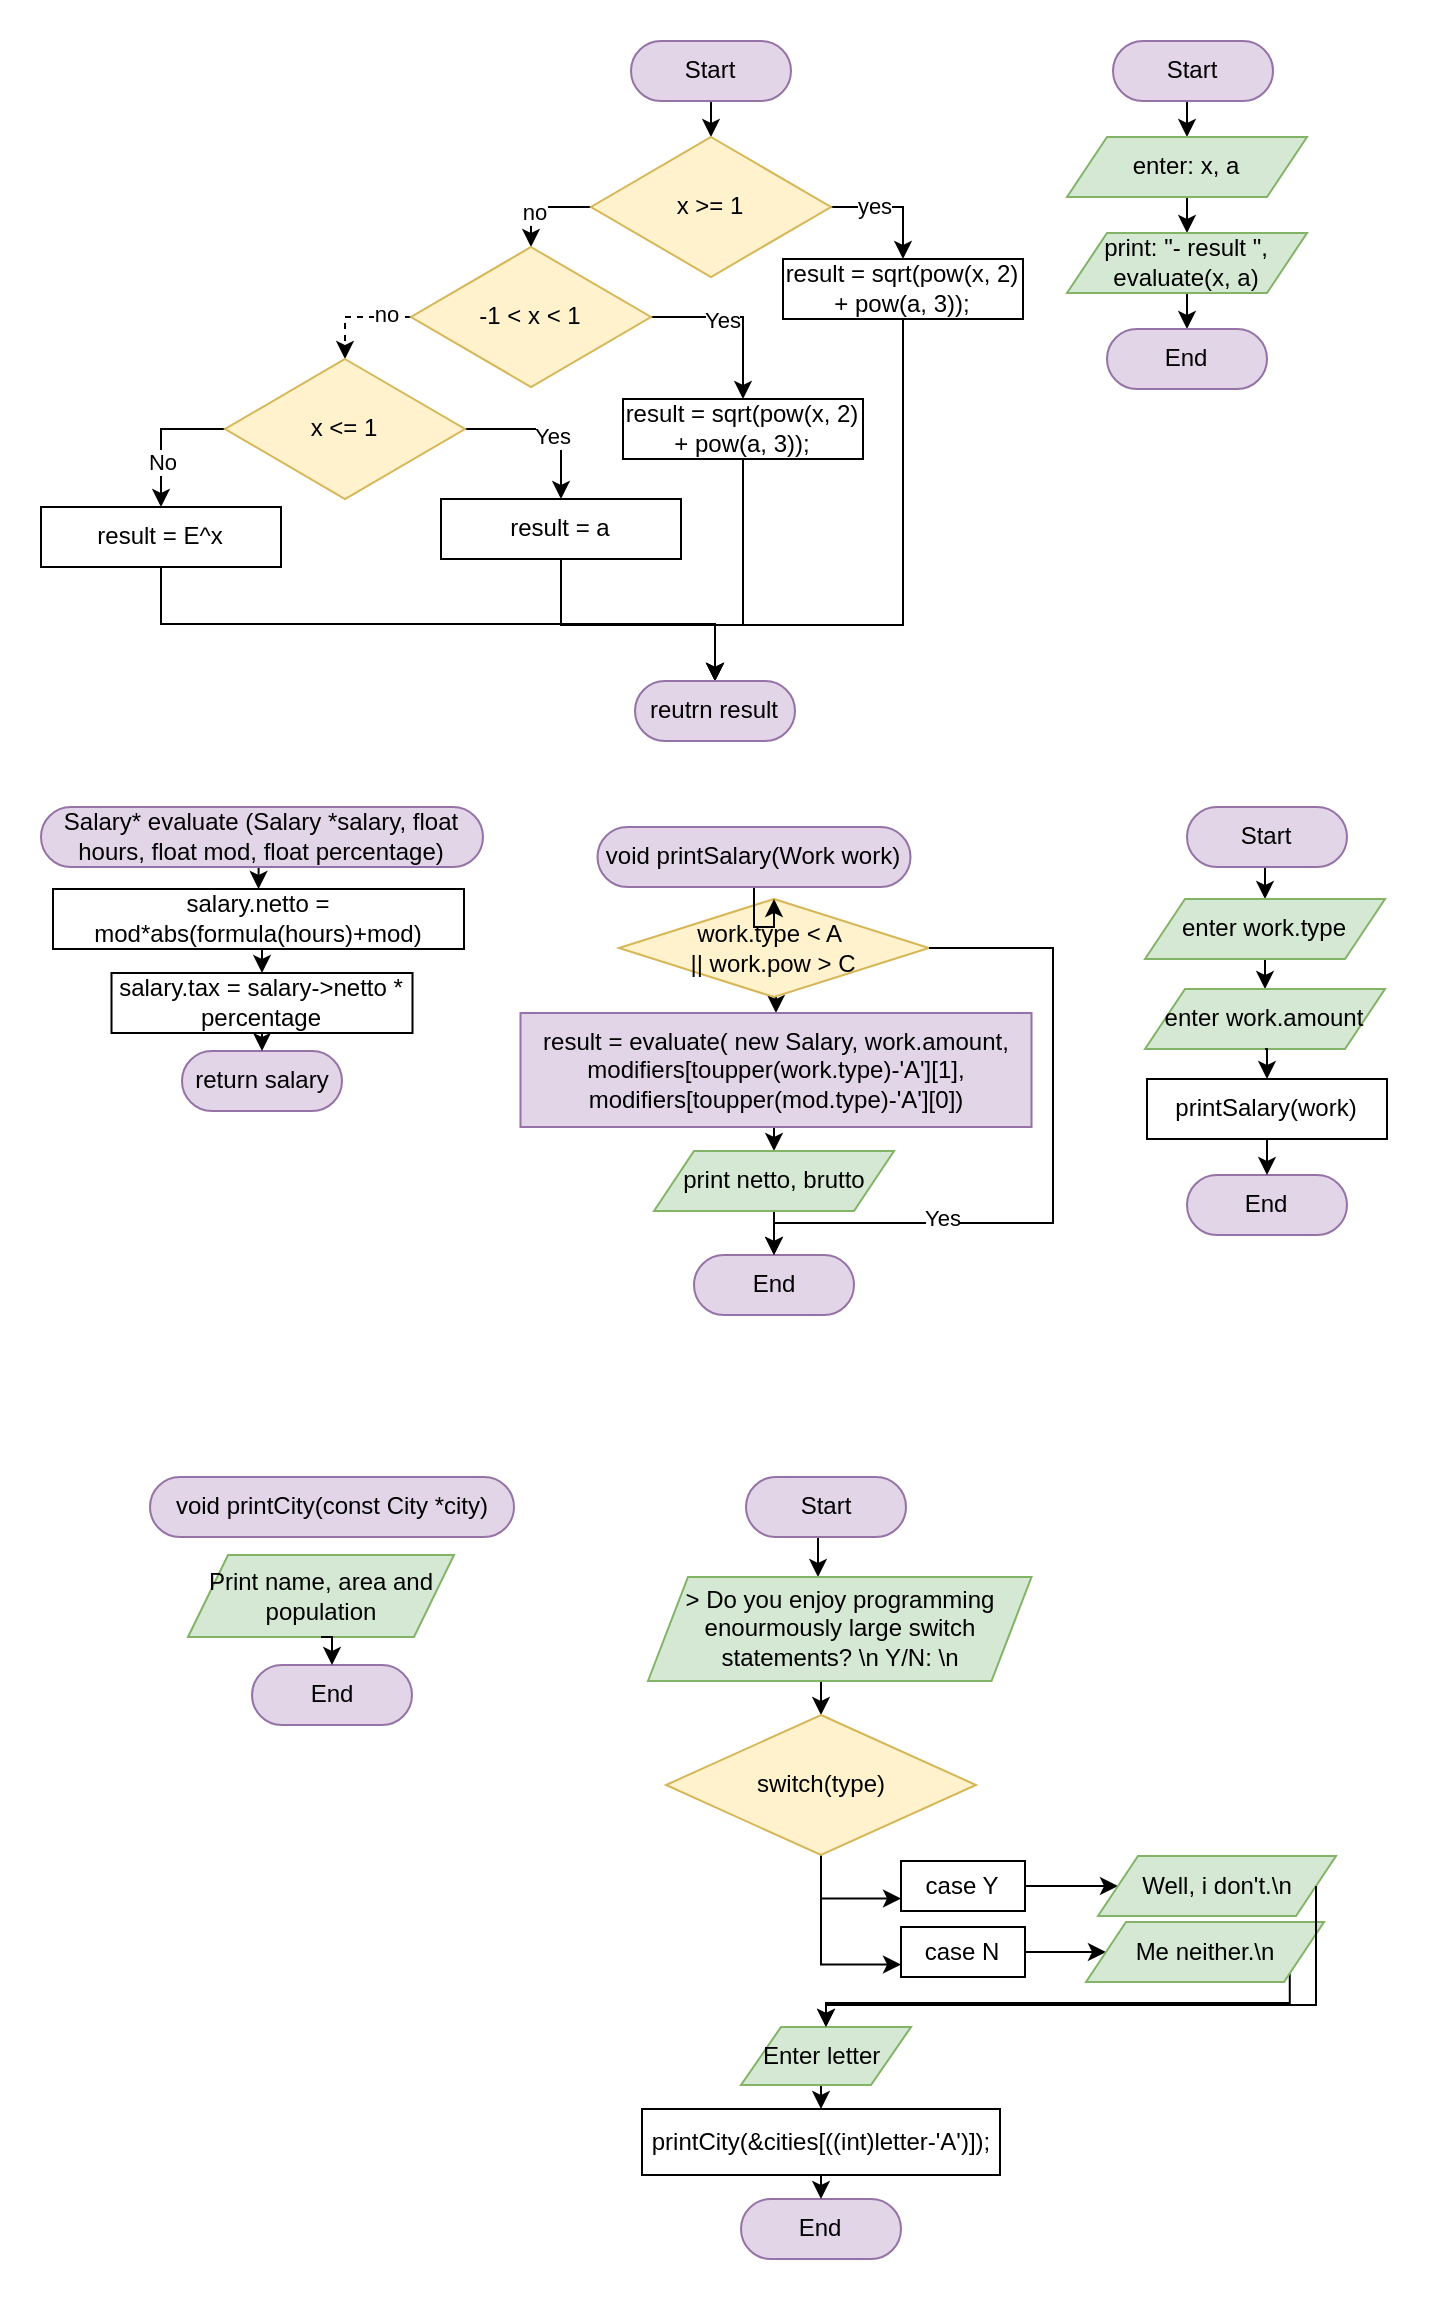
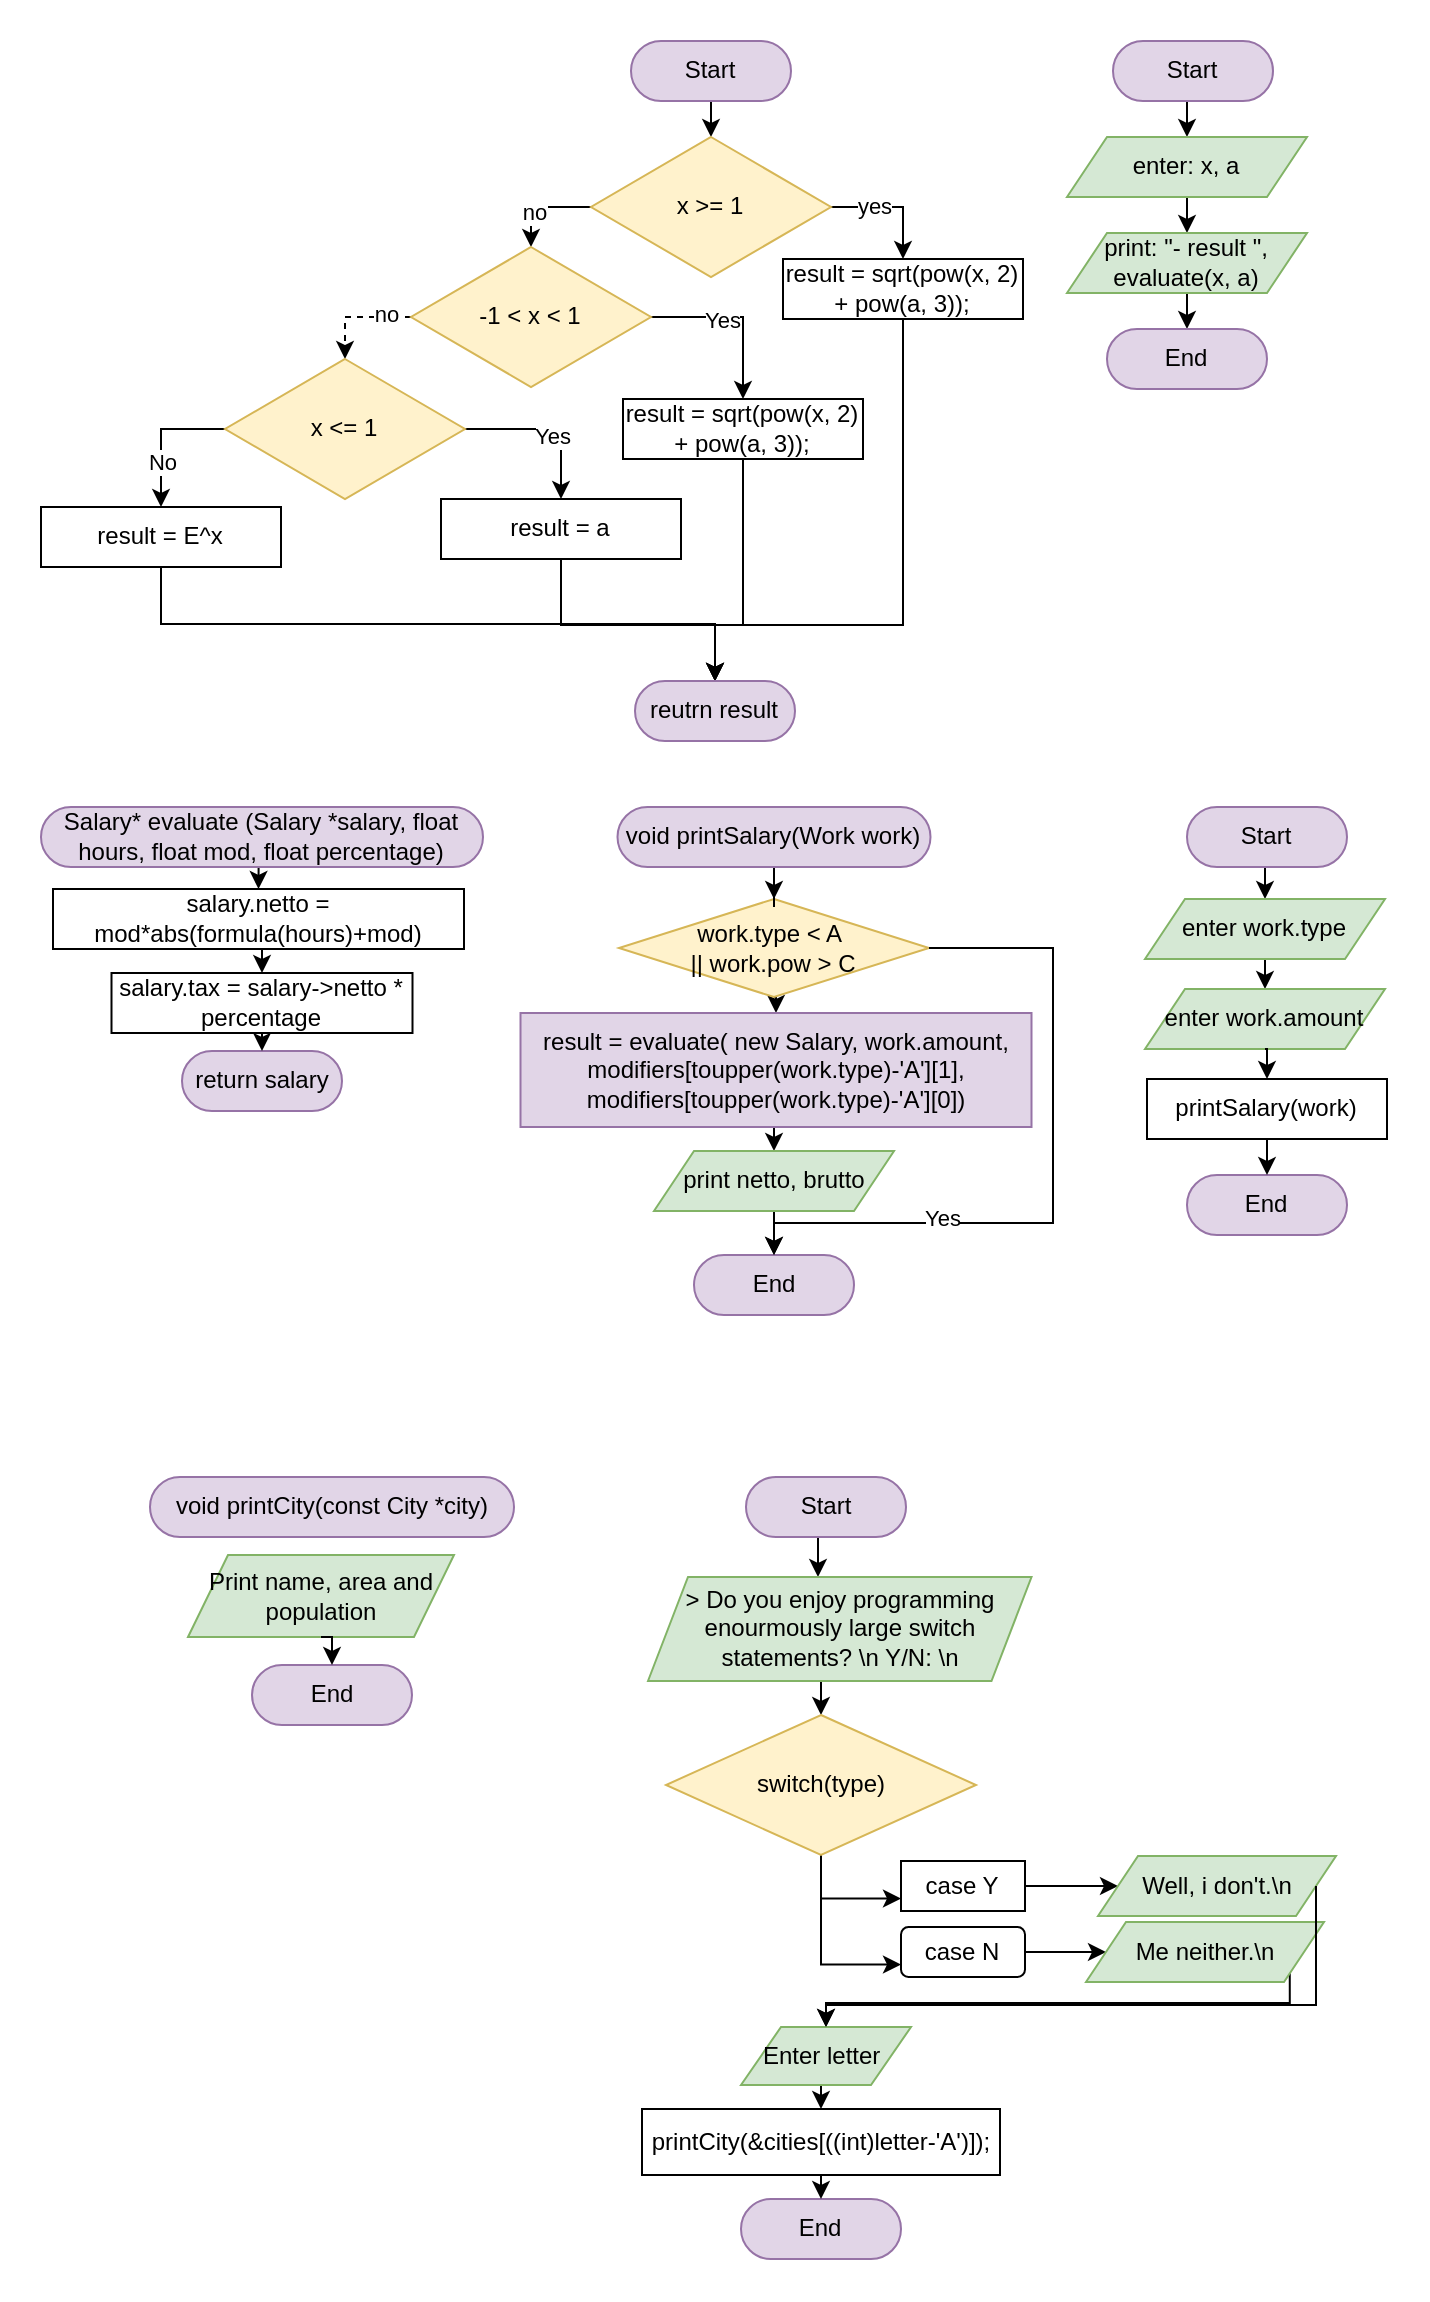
(754, 857) -> (774, 837)
(777, 1071) -> (777, 1071)
(963, 1952) -> (963, 1952)
